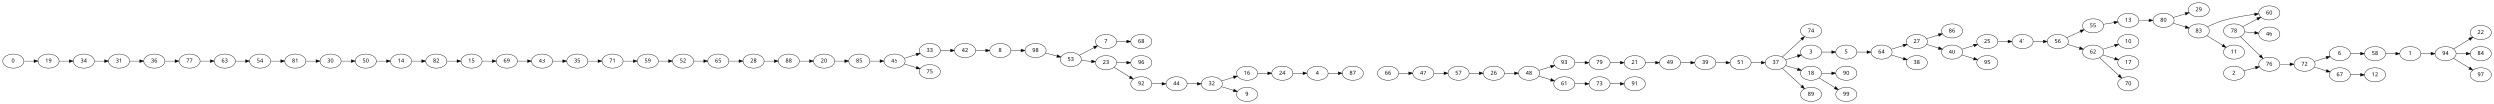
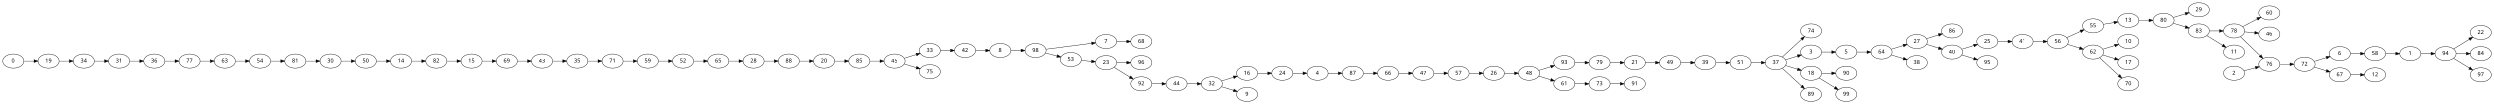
(2231, 19) -> (2215, 31)
(1087, 51) -> (1069, 46)
none -> (1369, 73)
